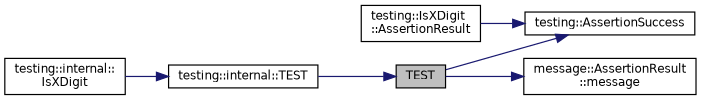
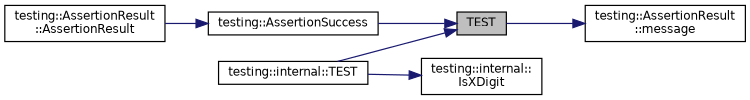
(421, 23) -> (85, 23)
(501, 54) -> (411, 23)
(141, 76) -> (389, 75)
(610, 76) -> (665, 23)
